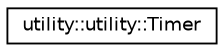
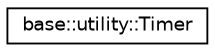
(112, 26) -> (107, 26)
